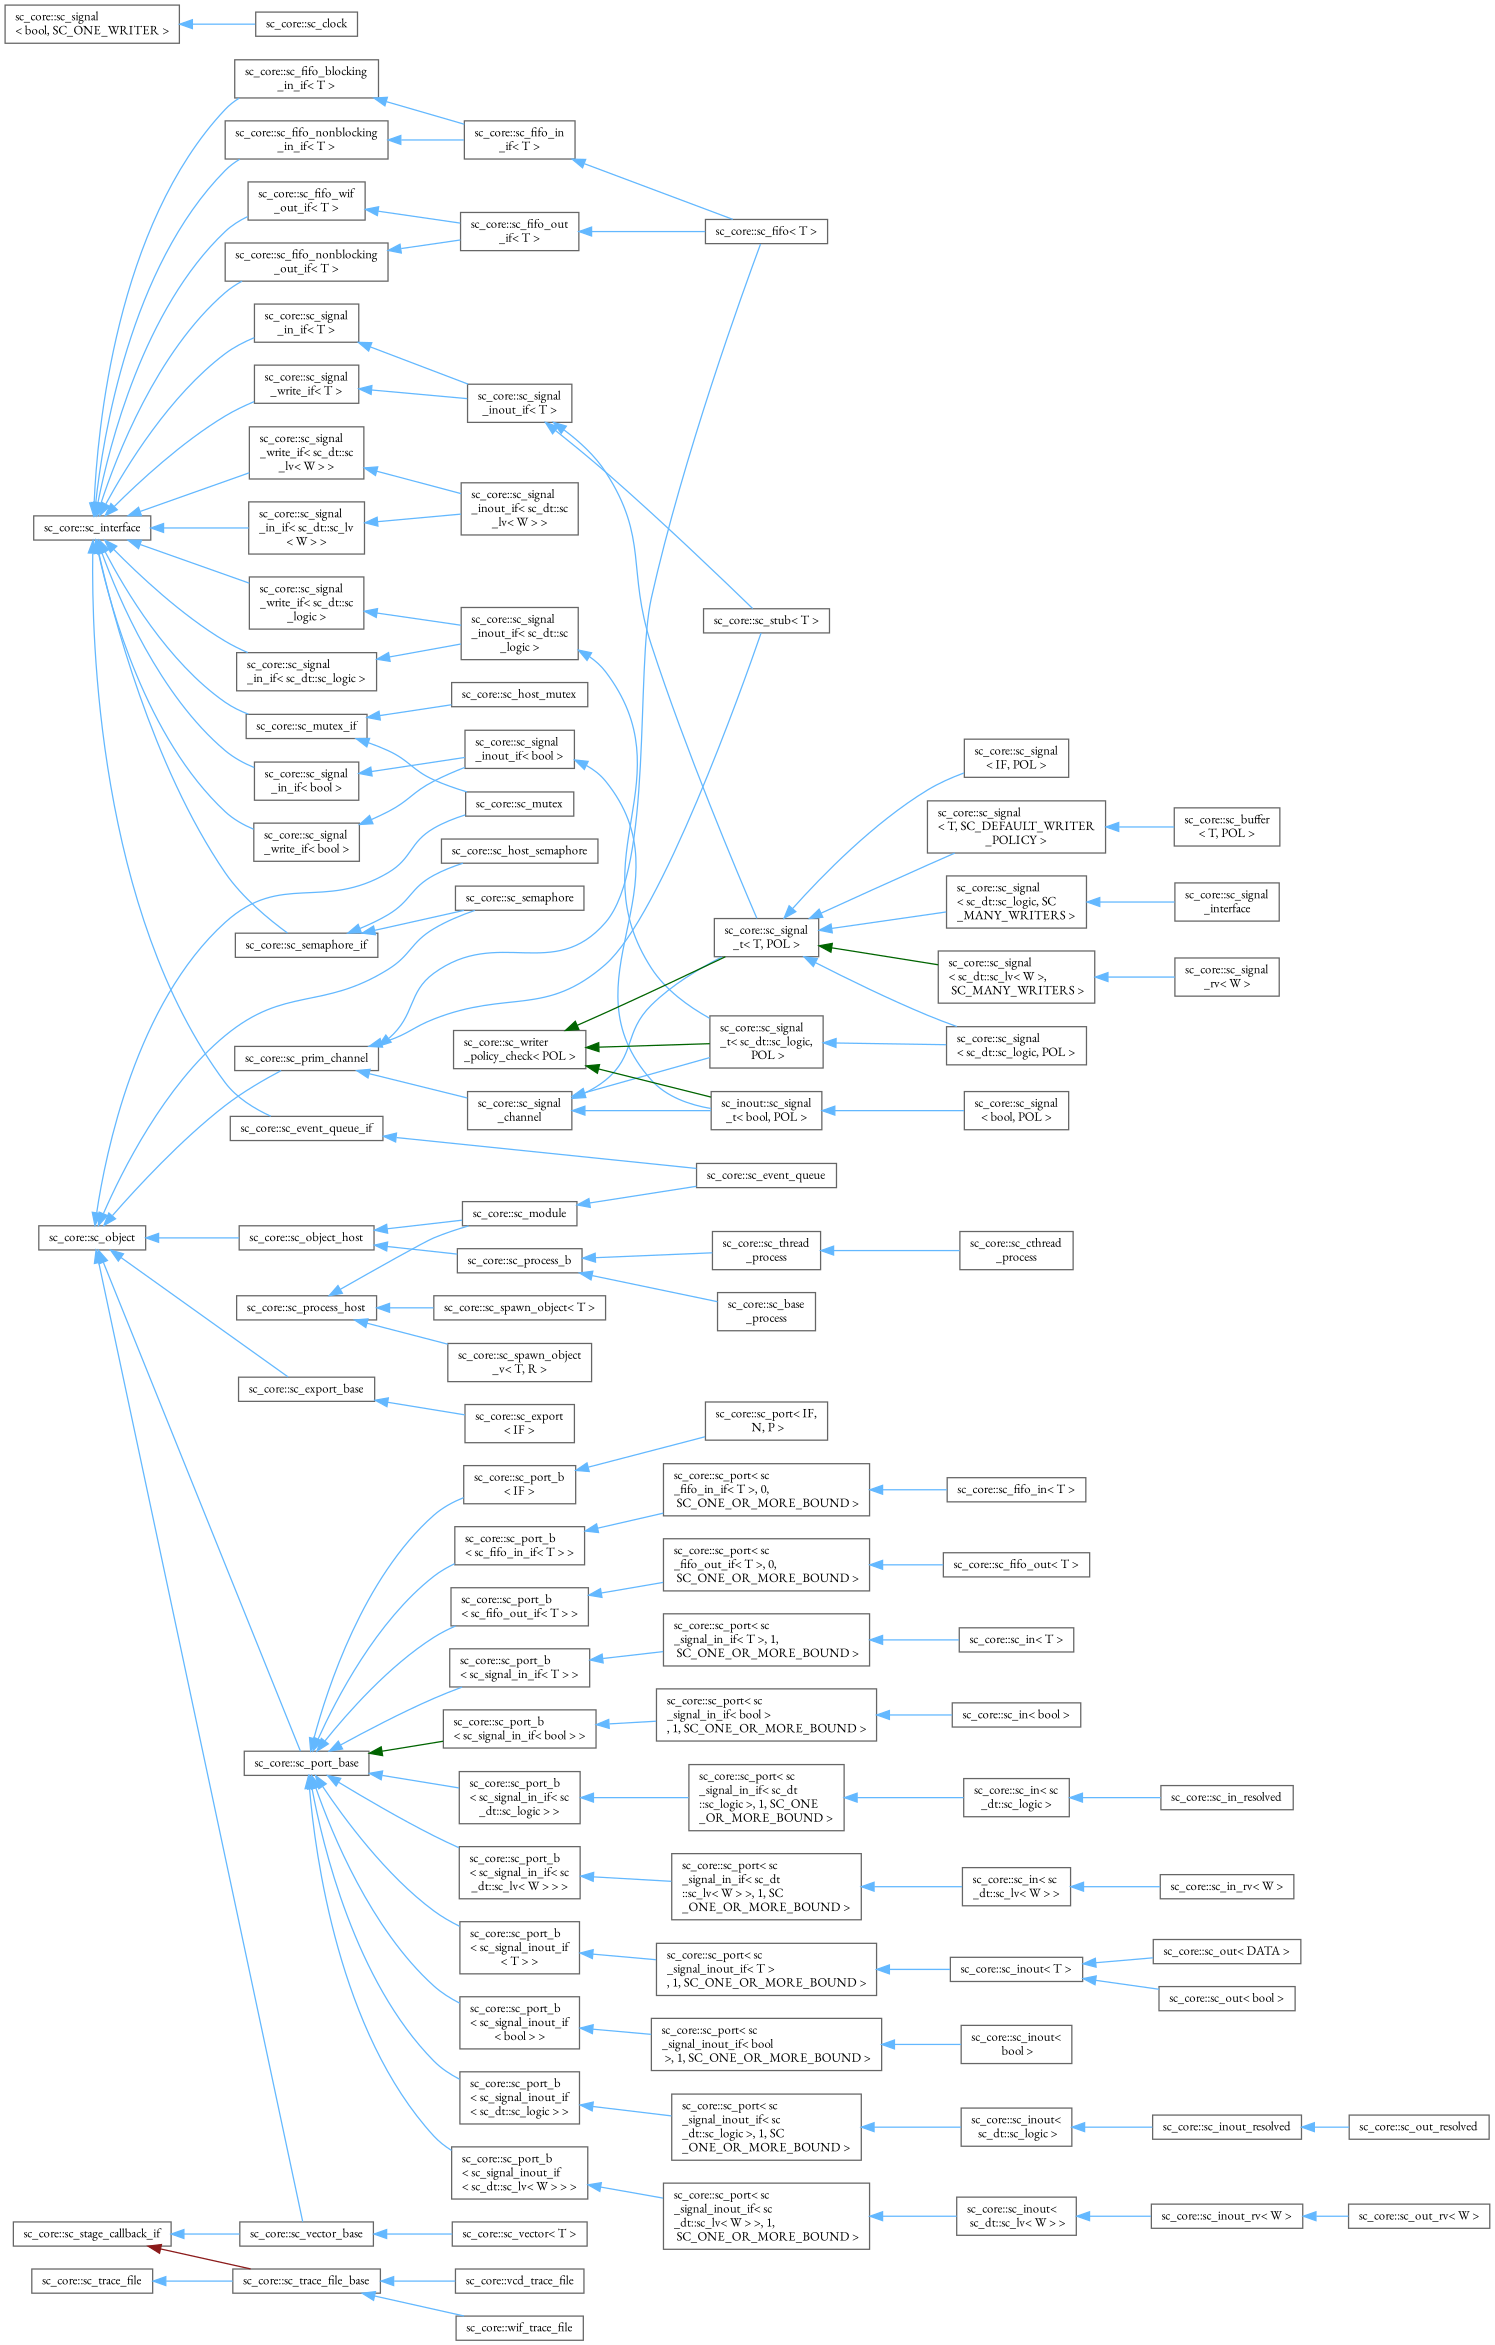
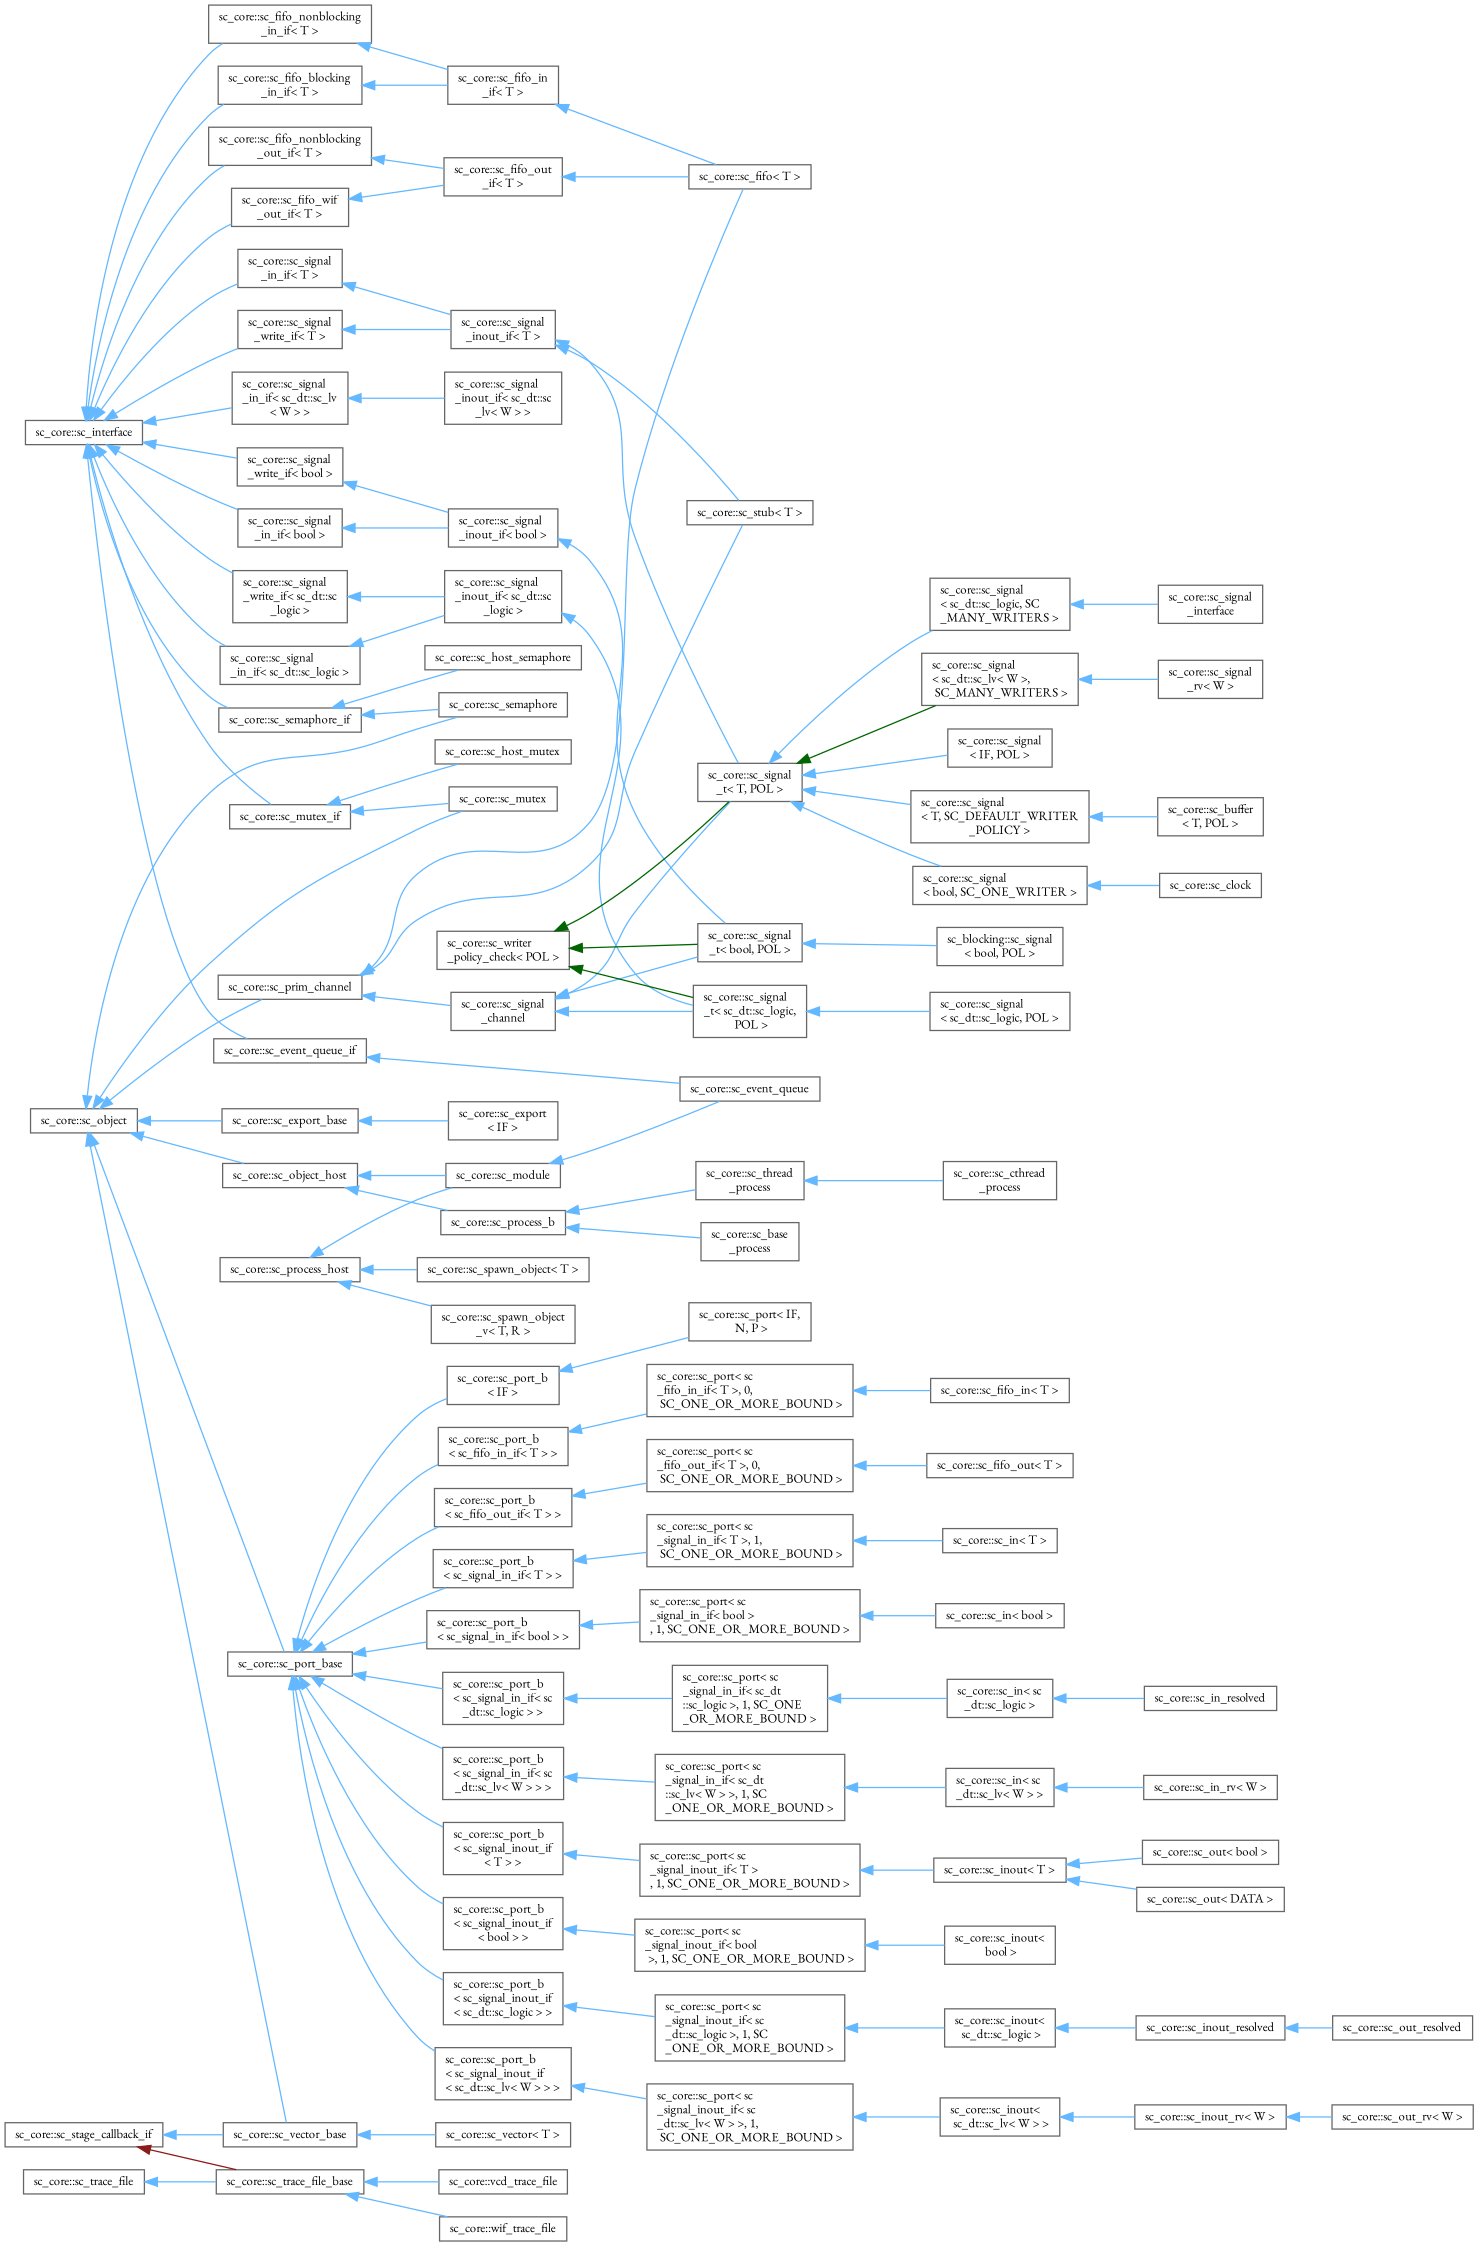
(307, 453) -> none
(885, 997) -> (871, 838)
(767, 1111) -> (750, 943)
(1017, 1111) -> (1000, 947)
(413, 1746) -> (396, 1647)
